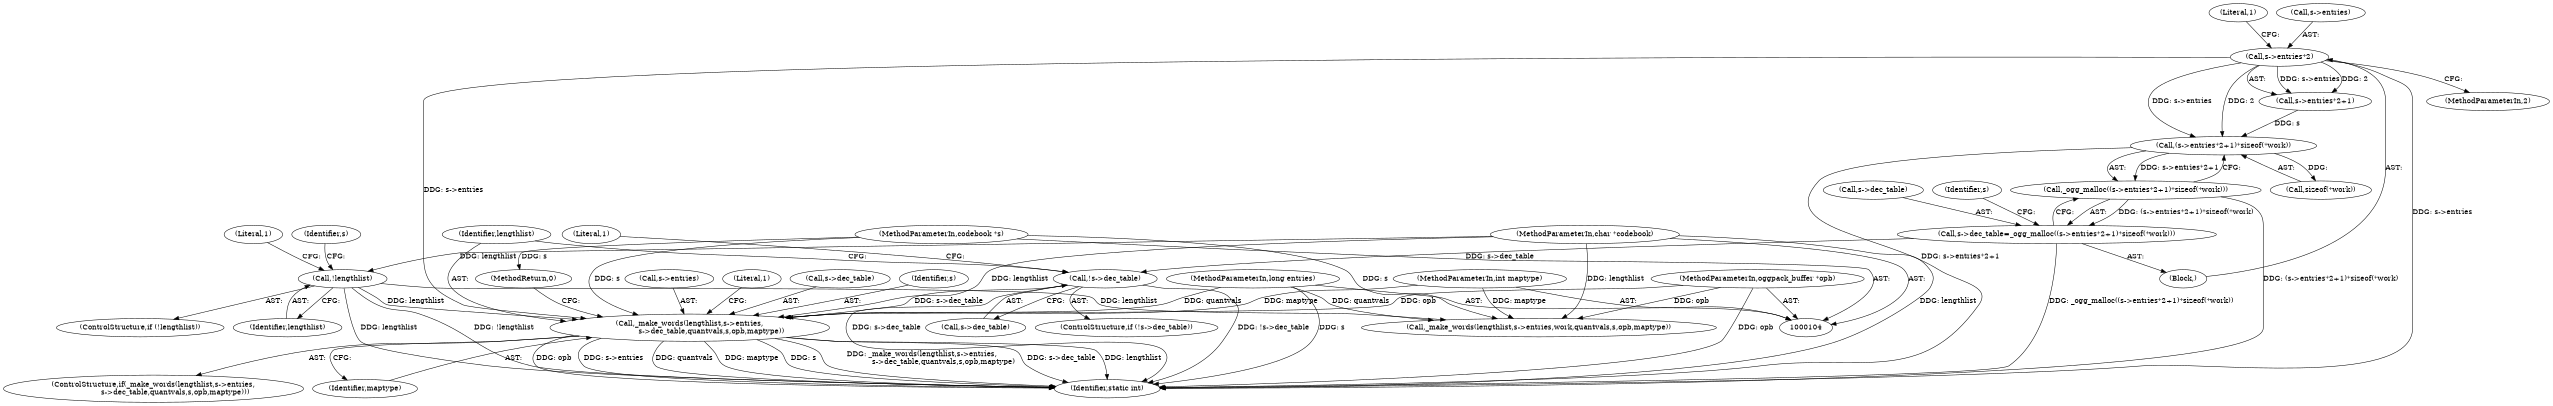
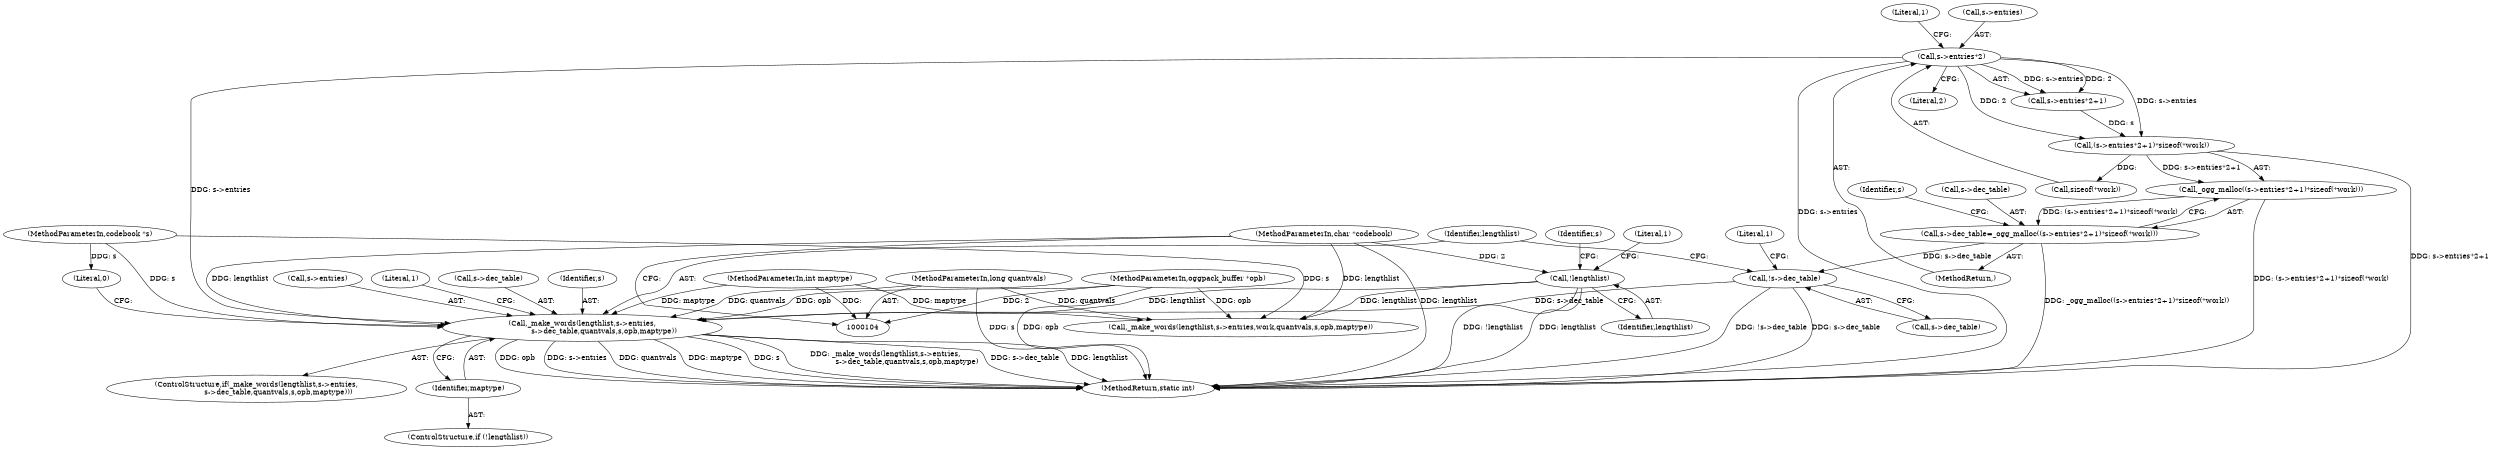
(2488, 101) -> (1928, 101)
(2273, 170) -> (1944, 143)
(2213, 176) -> none
(488, 257) -> (1492, 257)
(1480, 260) -> none
(524, 279) -> (92, 279)
(1253, 279) -> (979, 279)
(1918, 279) -> (653, 279)
(2183, 279) -> (1966, 279)
(1630, 301) -> (853, 301)
(1793, 301) -> (1016, 301)
(247, 302) -> (468, 411)
(1127, 328) -> none
(1107, 389) -> (1148, 389)
